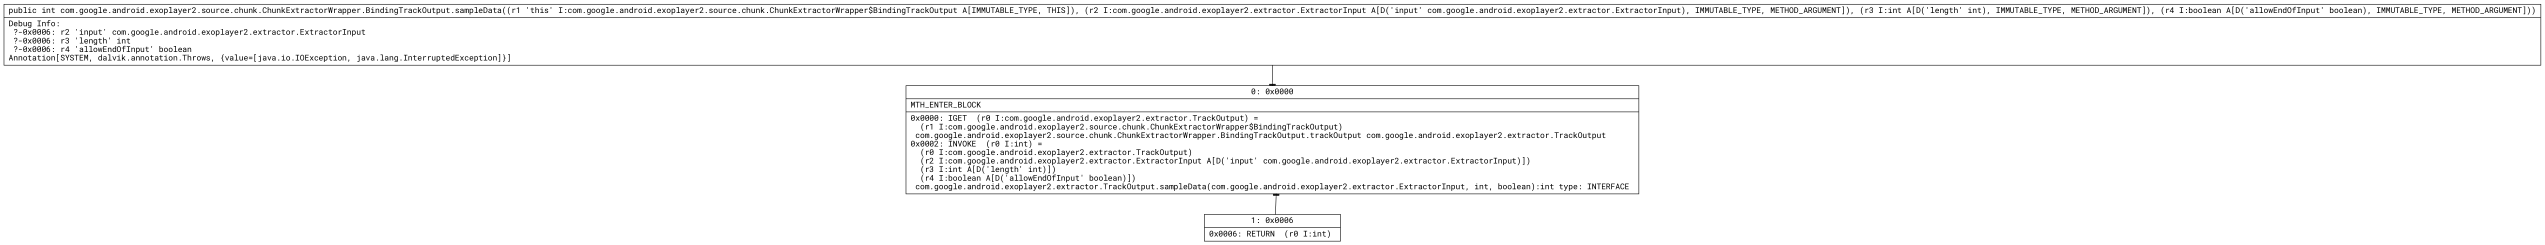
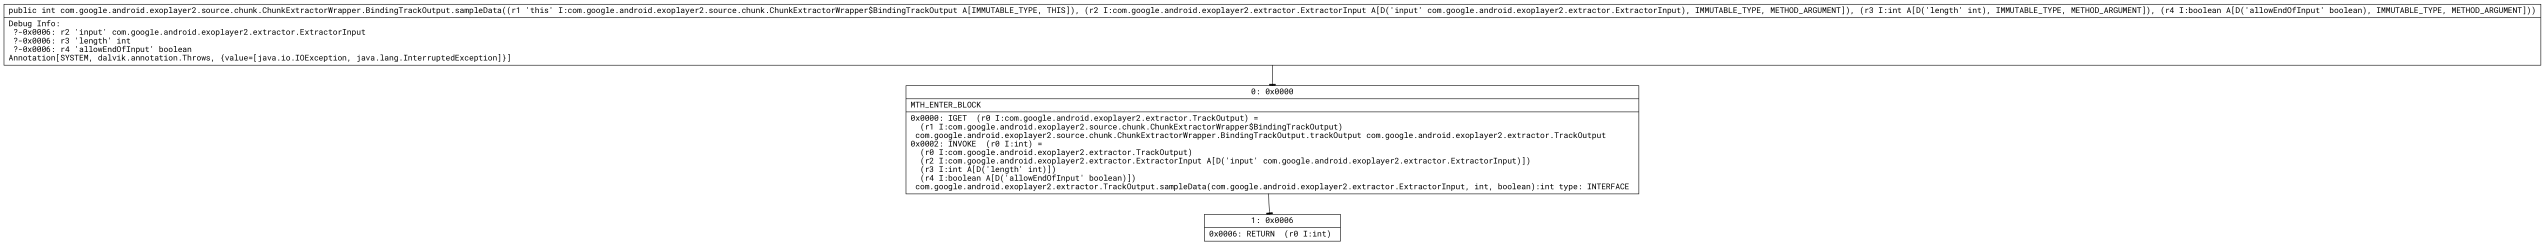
(1276, 206) -> (1269, 203)
